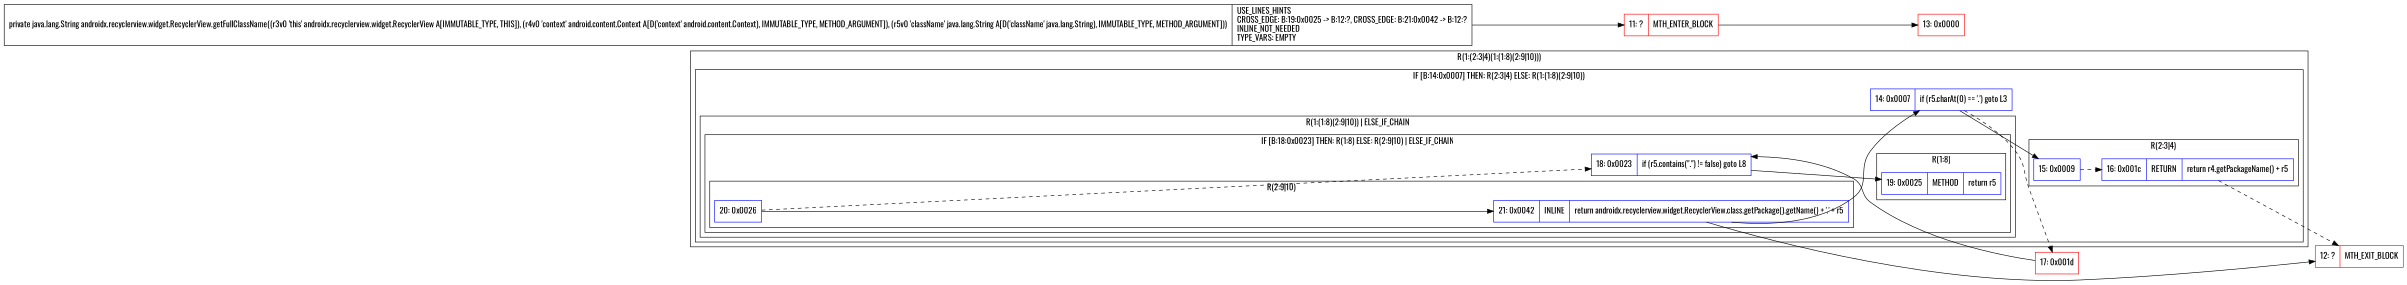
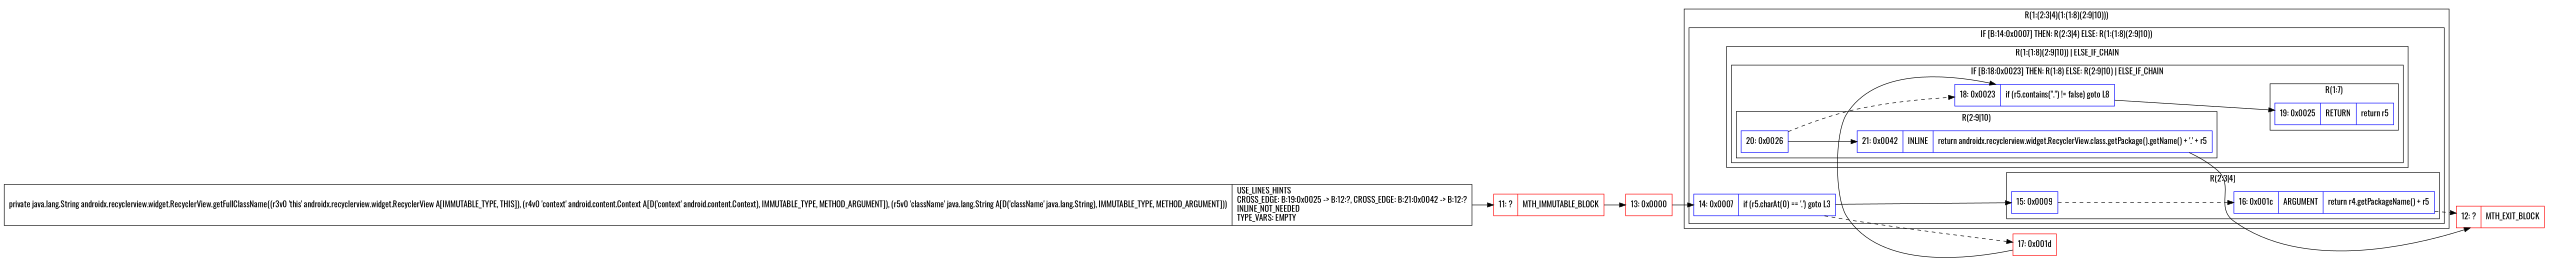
(1683, 25) -> (1561, 205)
(1941, 160) -> (2334, 91)
(2164, 169) -> (2301, 202)
(1945, 183) -> (2338, 114)
(1846, 202) -> (1680, 205)
